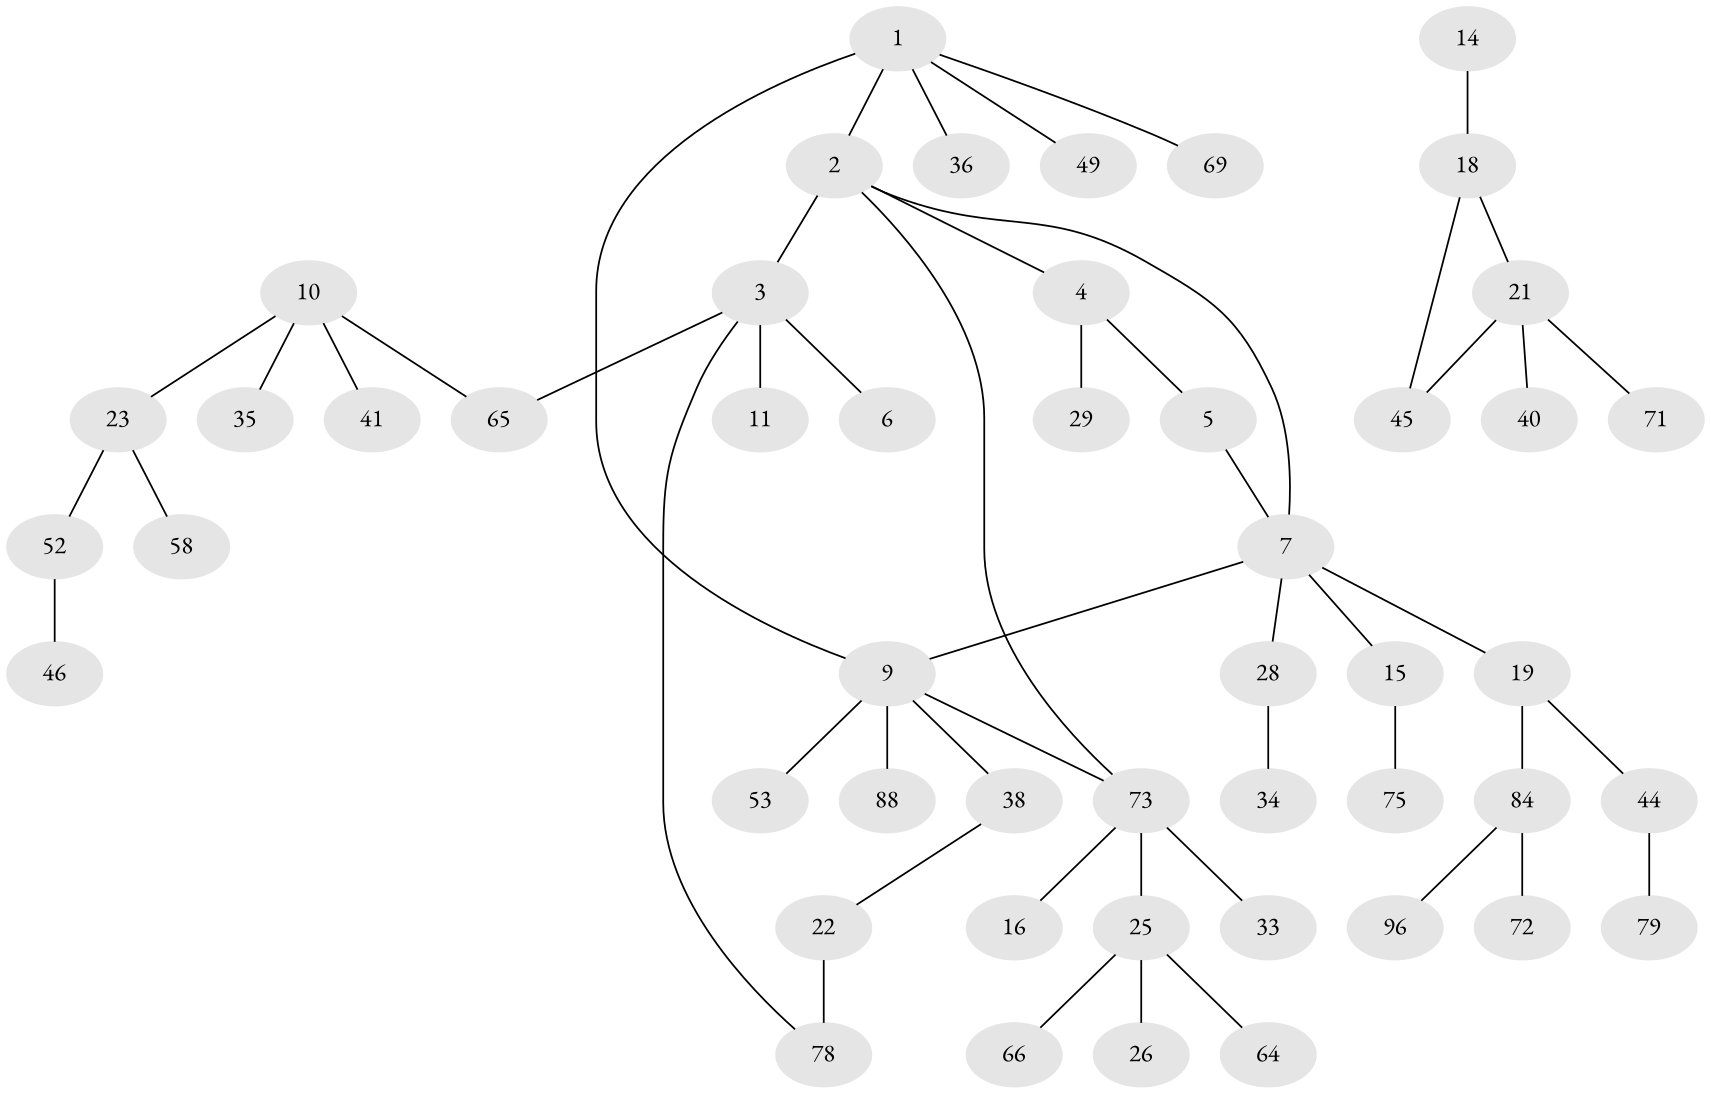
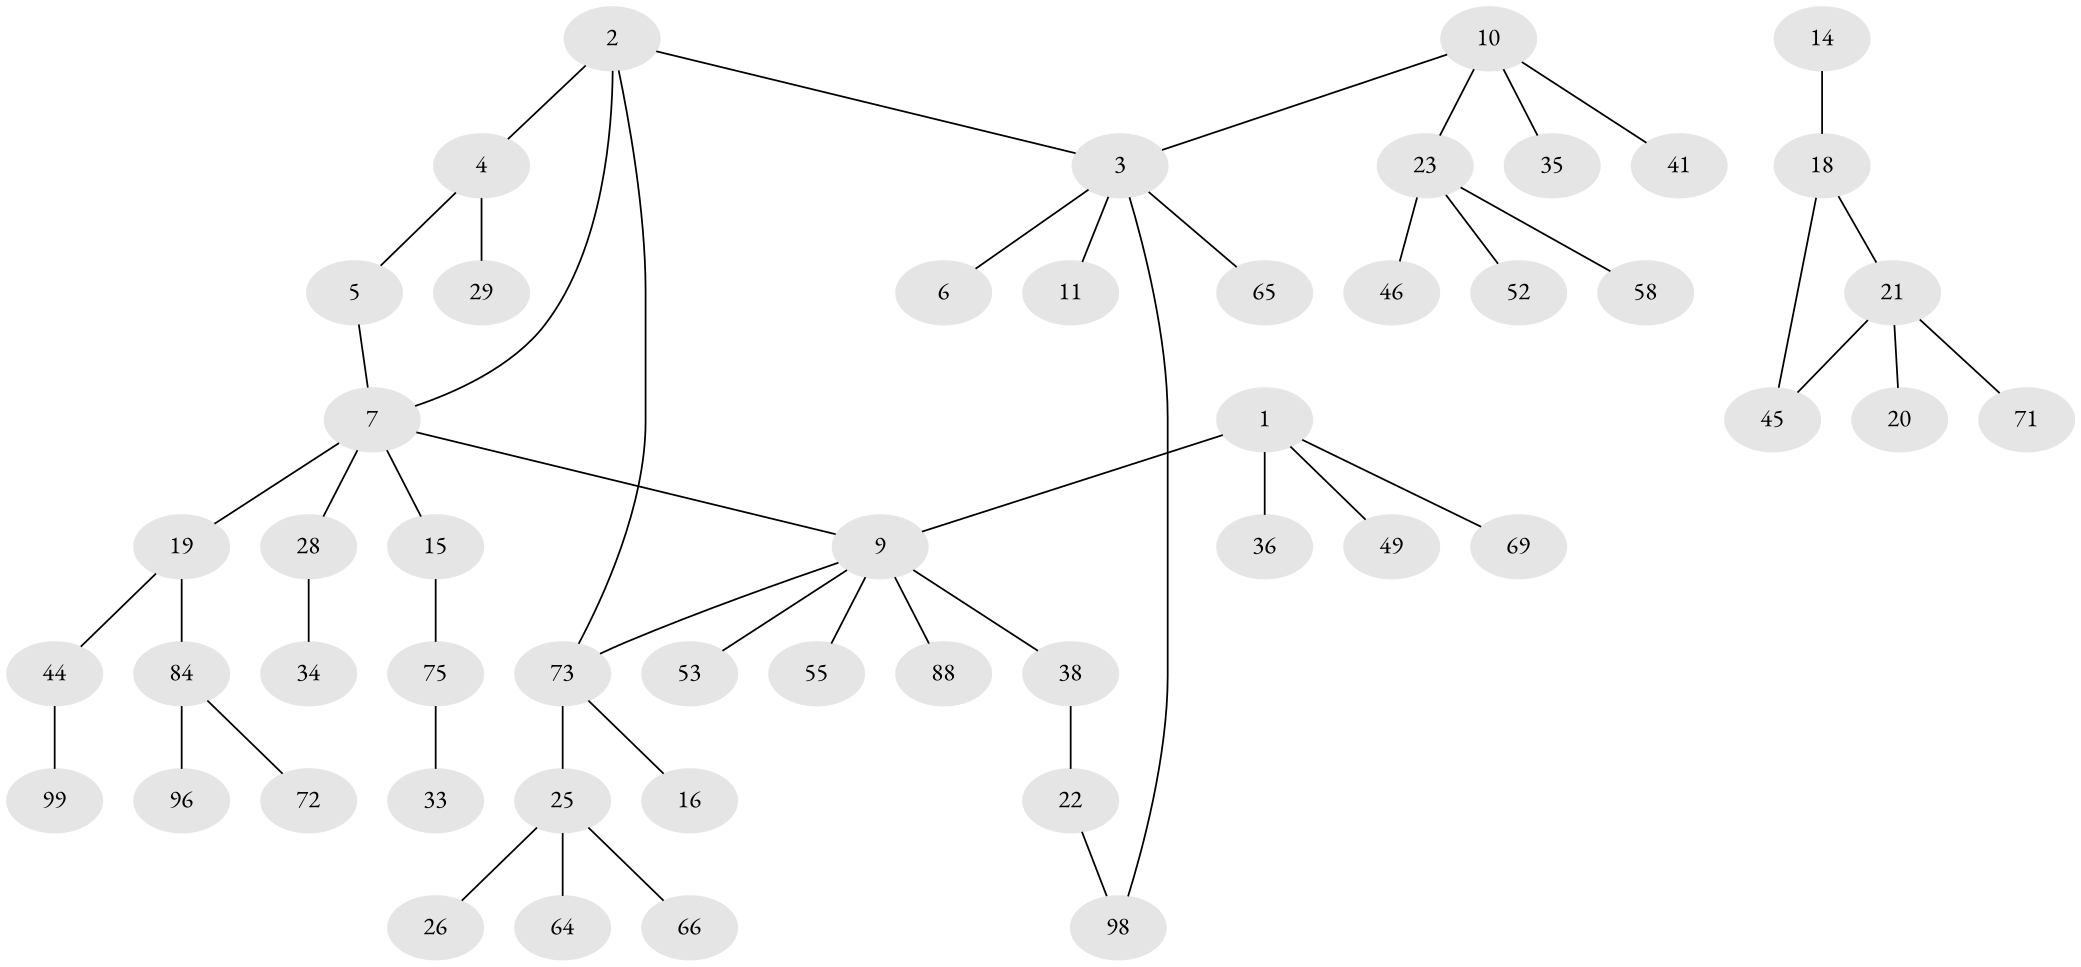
(866, 102) -> none
(404, 356) -> (1305, 102)
(1529, 420) -> (1900, 420)
(55, 610) -> (1408, 229)
none -> (817, 674)
(1205, 864) -> (436, 737)
(1649, 928) -> (55, 801)
(824, 1055) -> (1118, 928)
